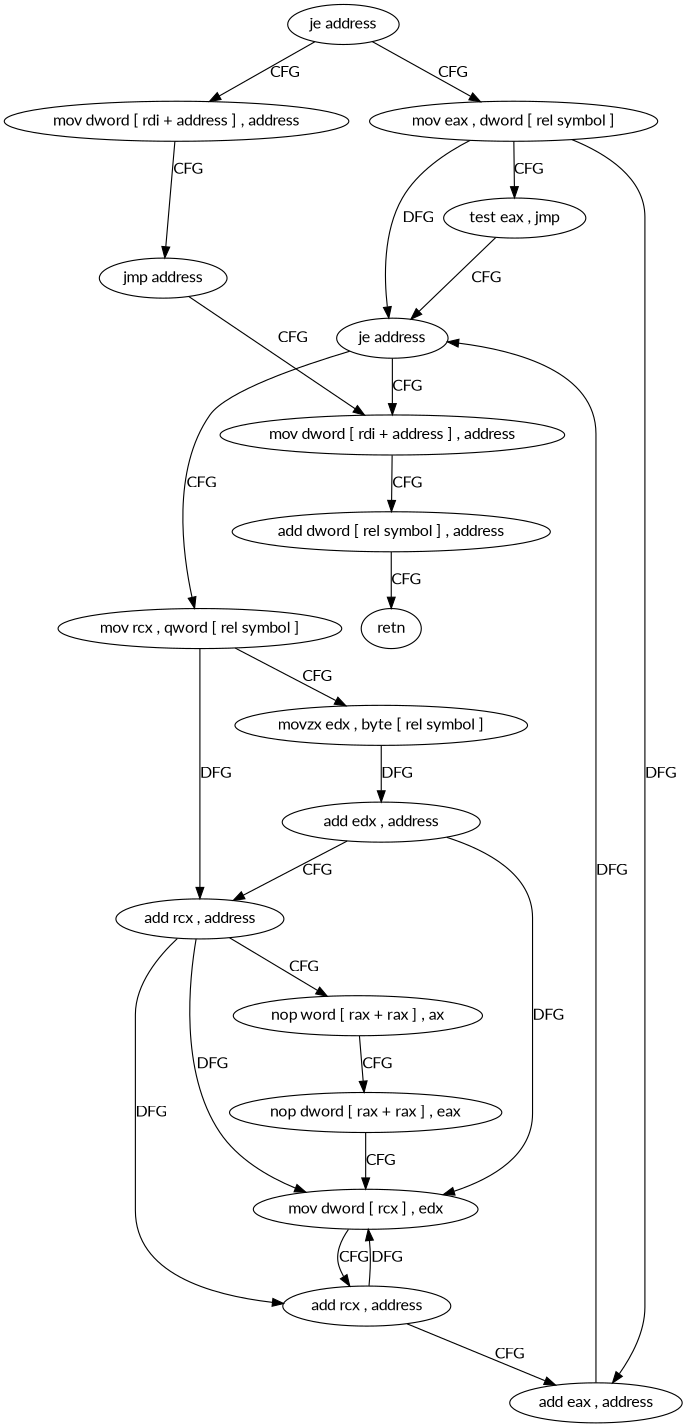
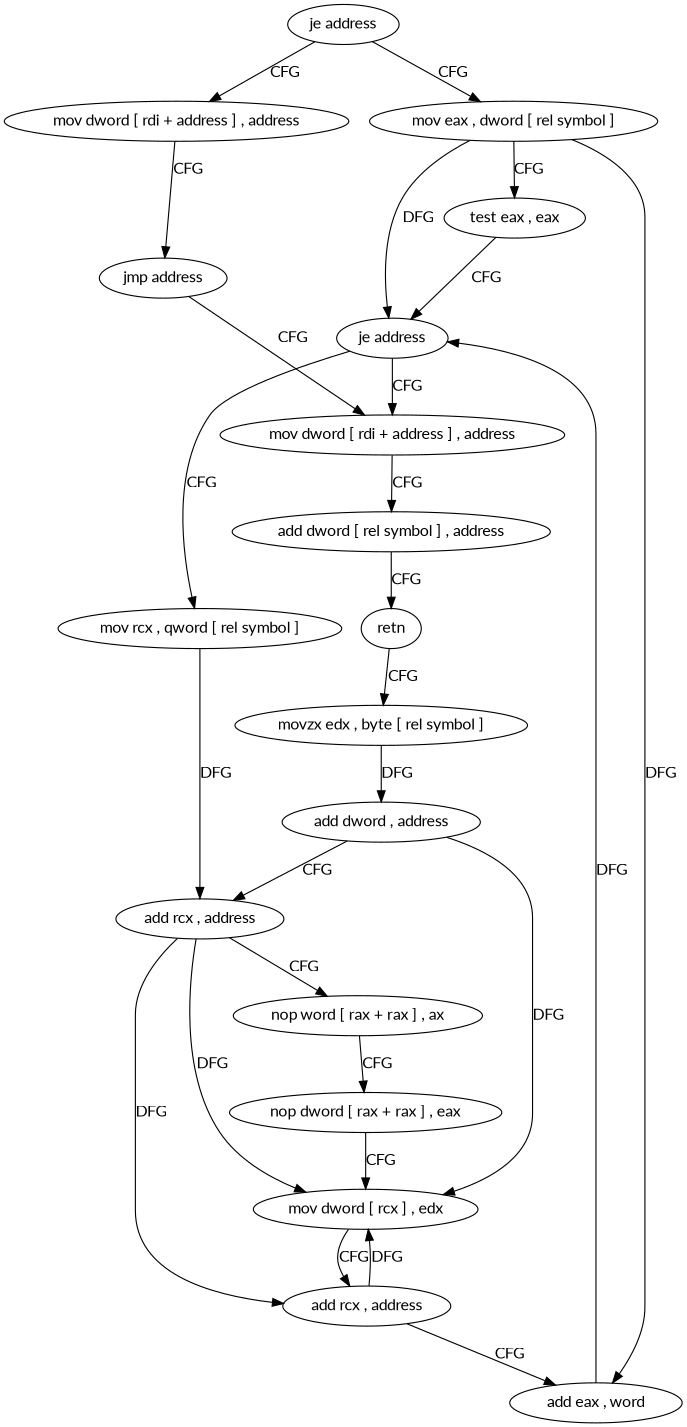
(515, 218) -> (515, 218)
(286, 674) -> (387, 671)
(381, 822) -> (381, 822)
(596, 1403) -> (596, 1403)
